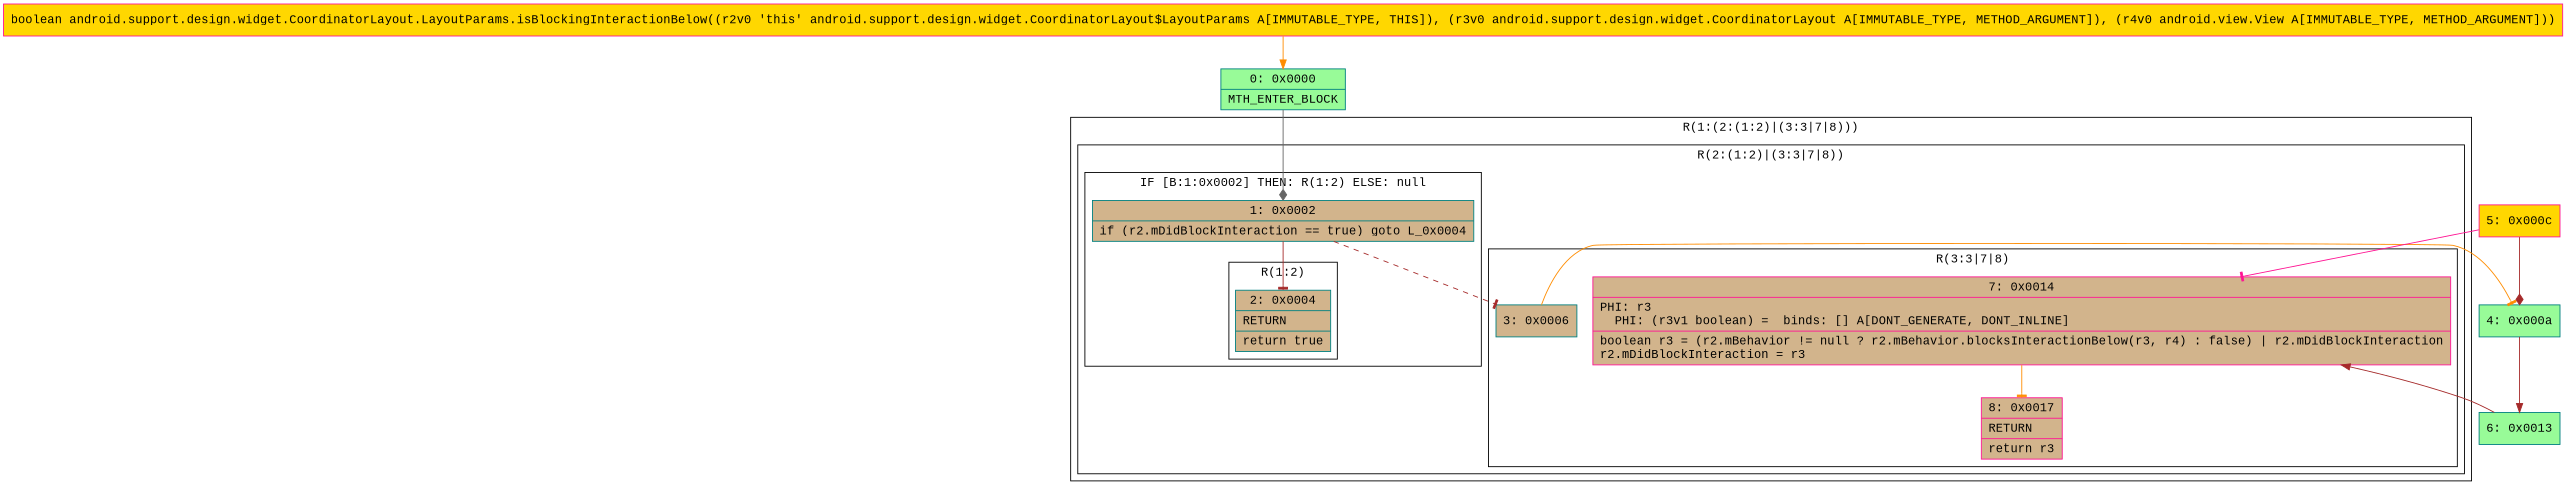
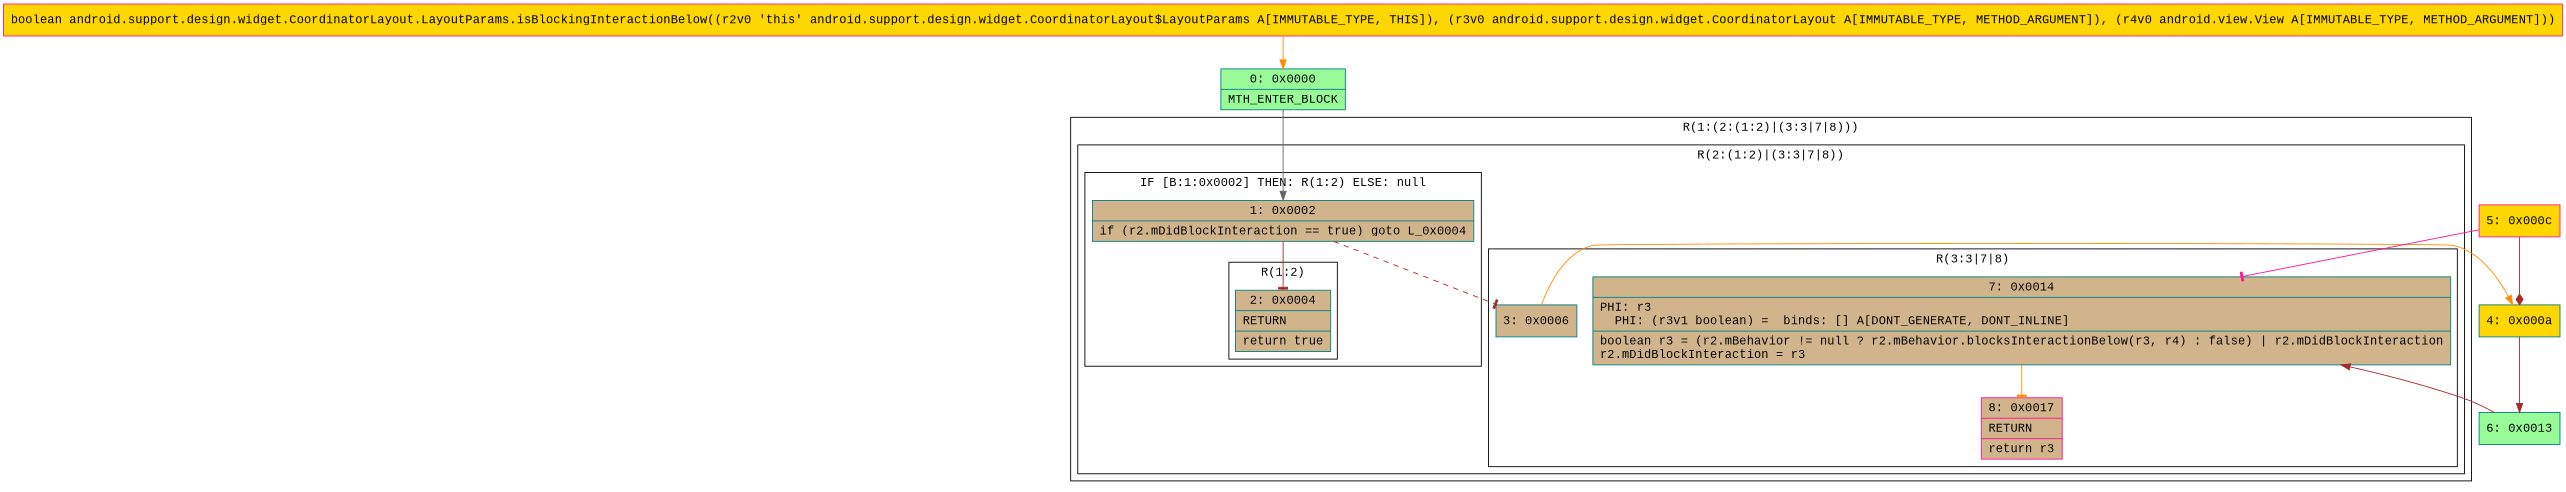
(1283, 152) -> (1283, 151)
(2023, 243) -> (2021, 243)
(2022, 321) -> (2022, 321)
(2520, 321) -> (2520, 321)
